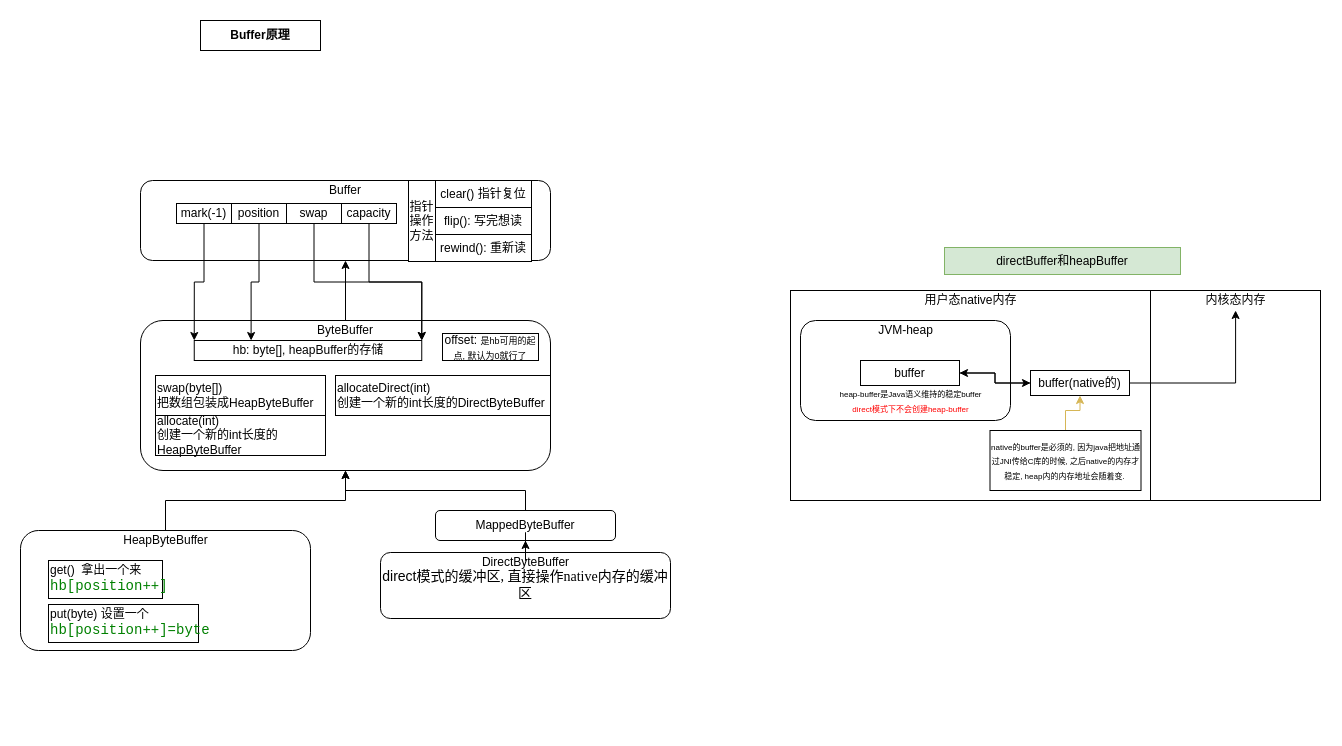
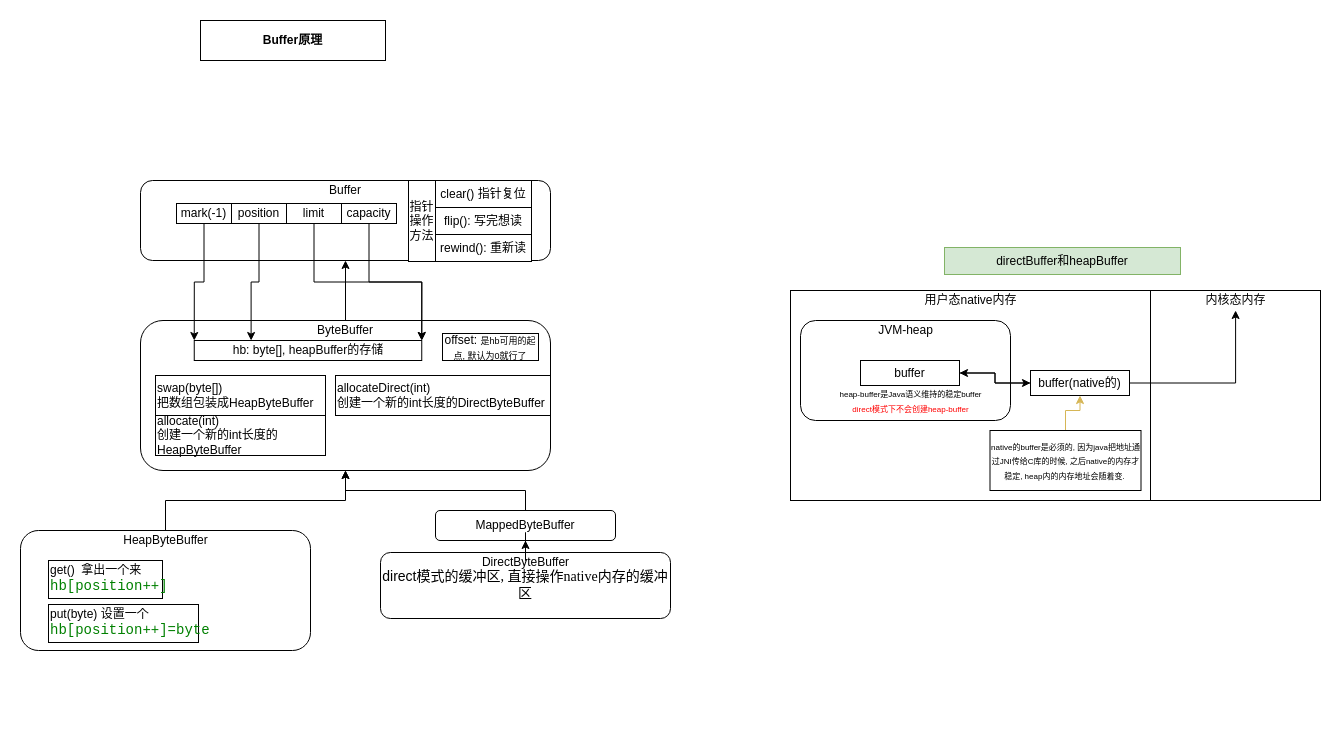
(261, 36) -> (293, 41)
(314, 214) -> (314, 214)
